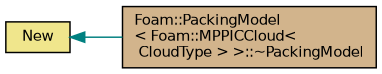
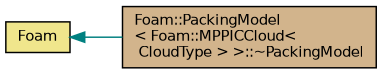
(38, 37) -> (38, 37)
